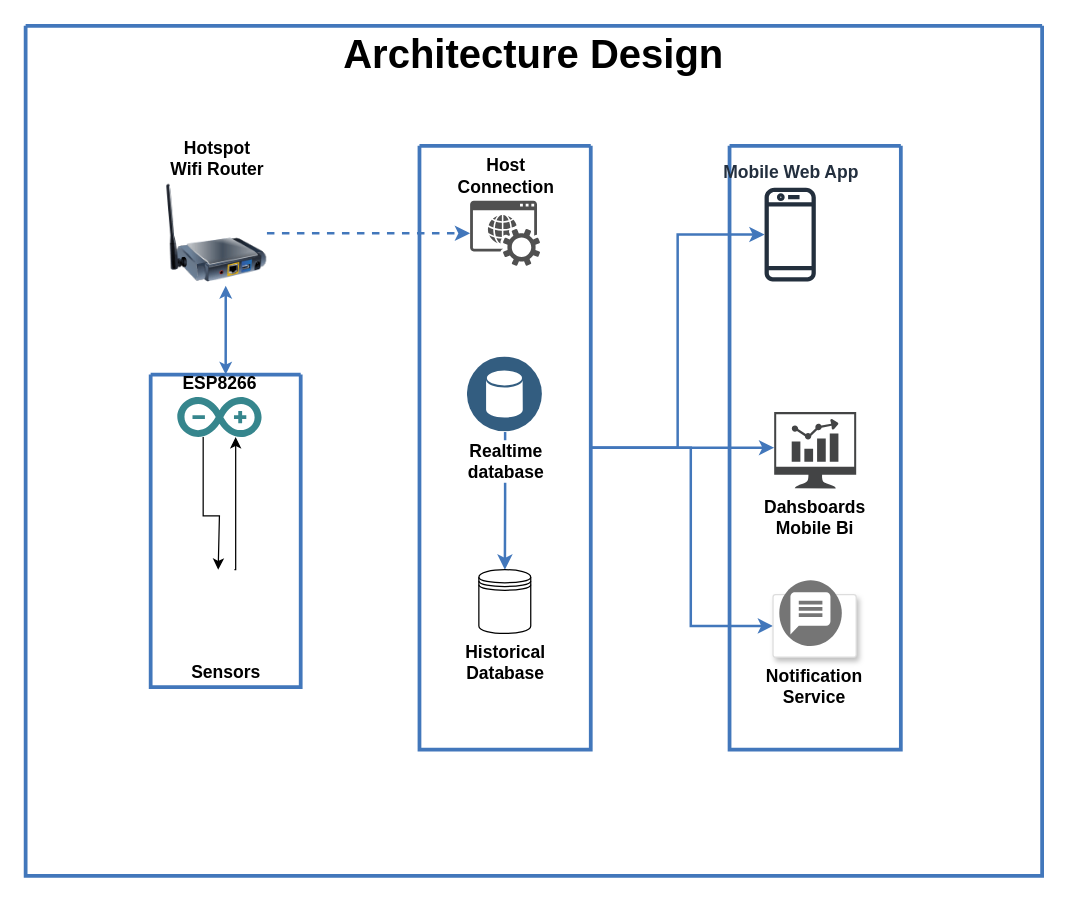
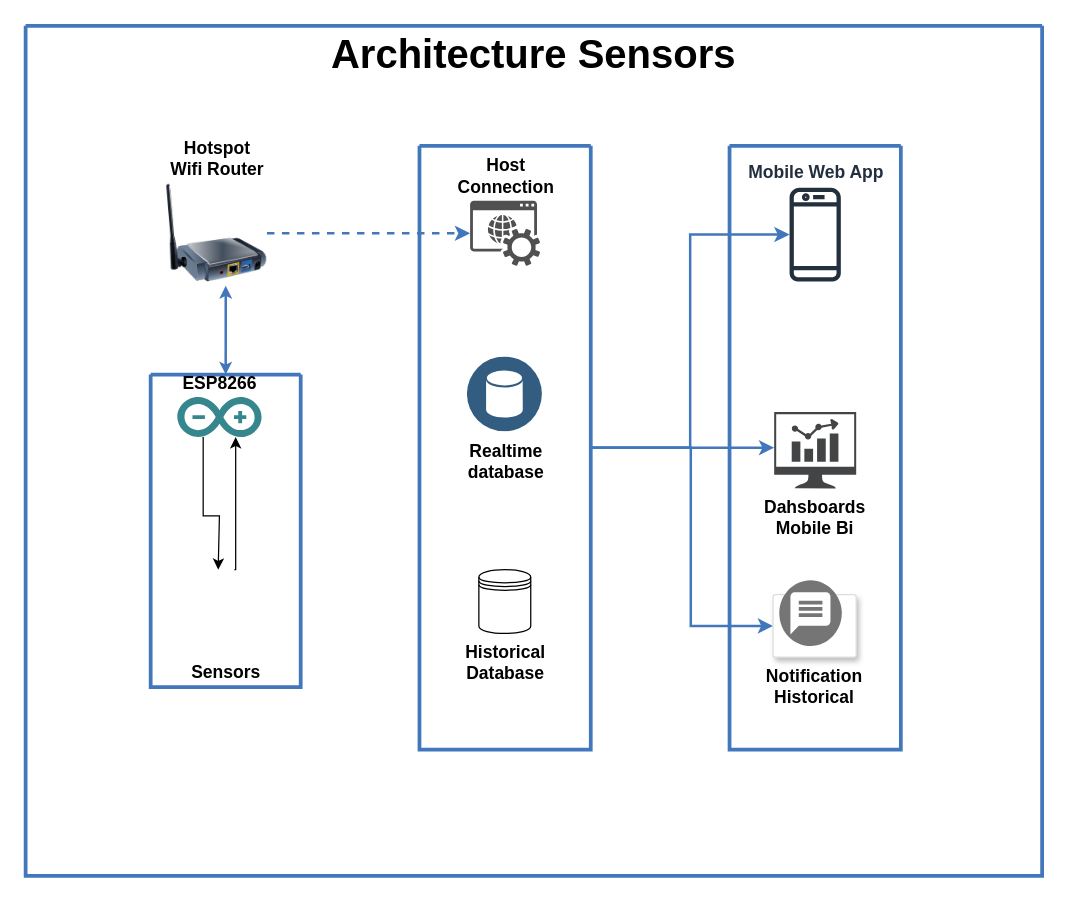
(533, 54) -> (533, 54)
(790, 234) -> (815, 234)
(505, 520) -> none
(814, 675) -> (814, 675)
